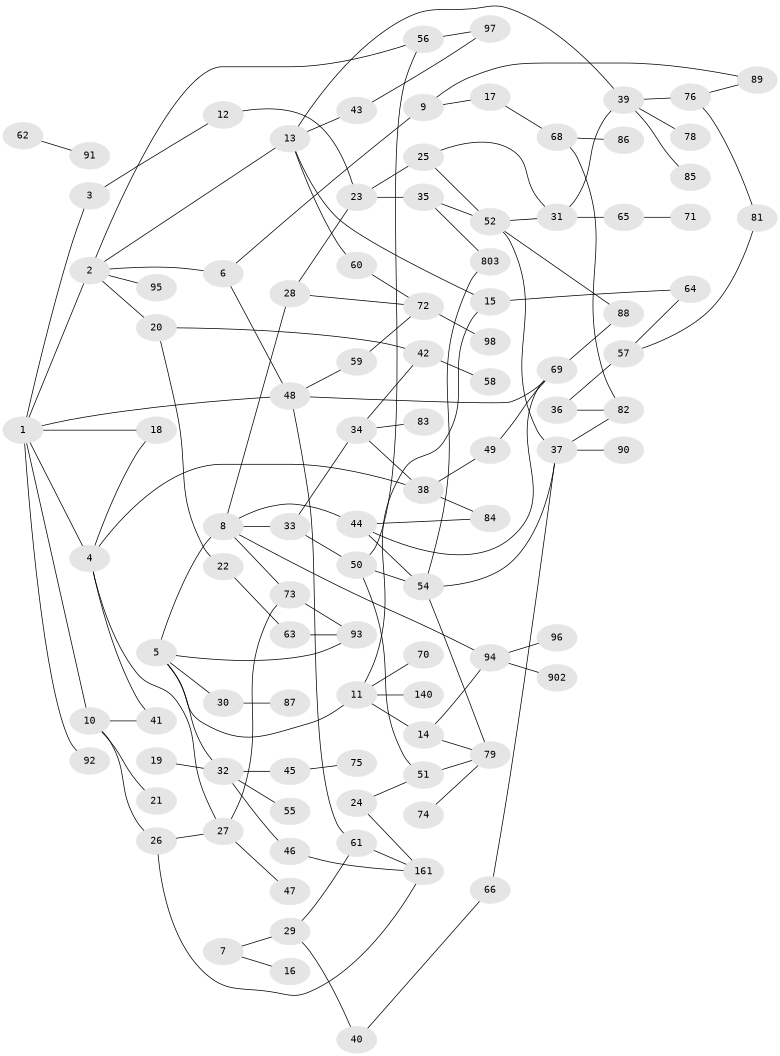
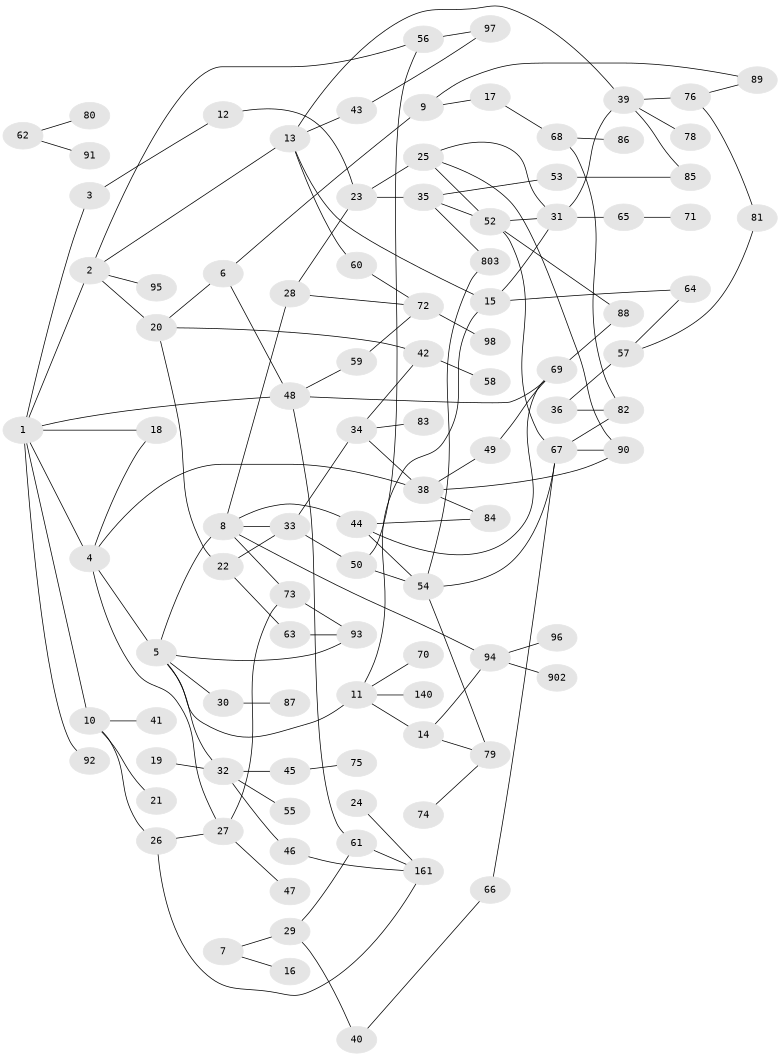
none -> (90, 116)
none -> (557, 177)
none -> (526, 261)
(157, 267) -> (190, 301)
none -> (551, 282)
(557, 450) -> (557, 450)
none -> (527, 481)
none -> (254, 548)
(113, 643) -> (123, 605)
(423, 775) -> none
